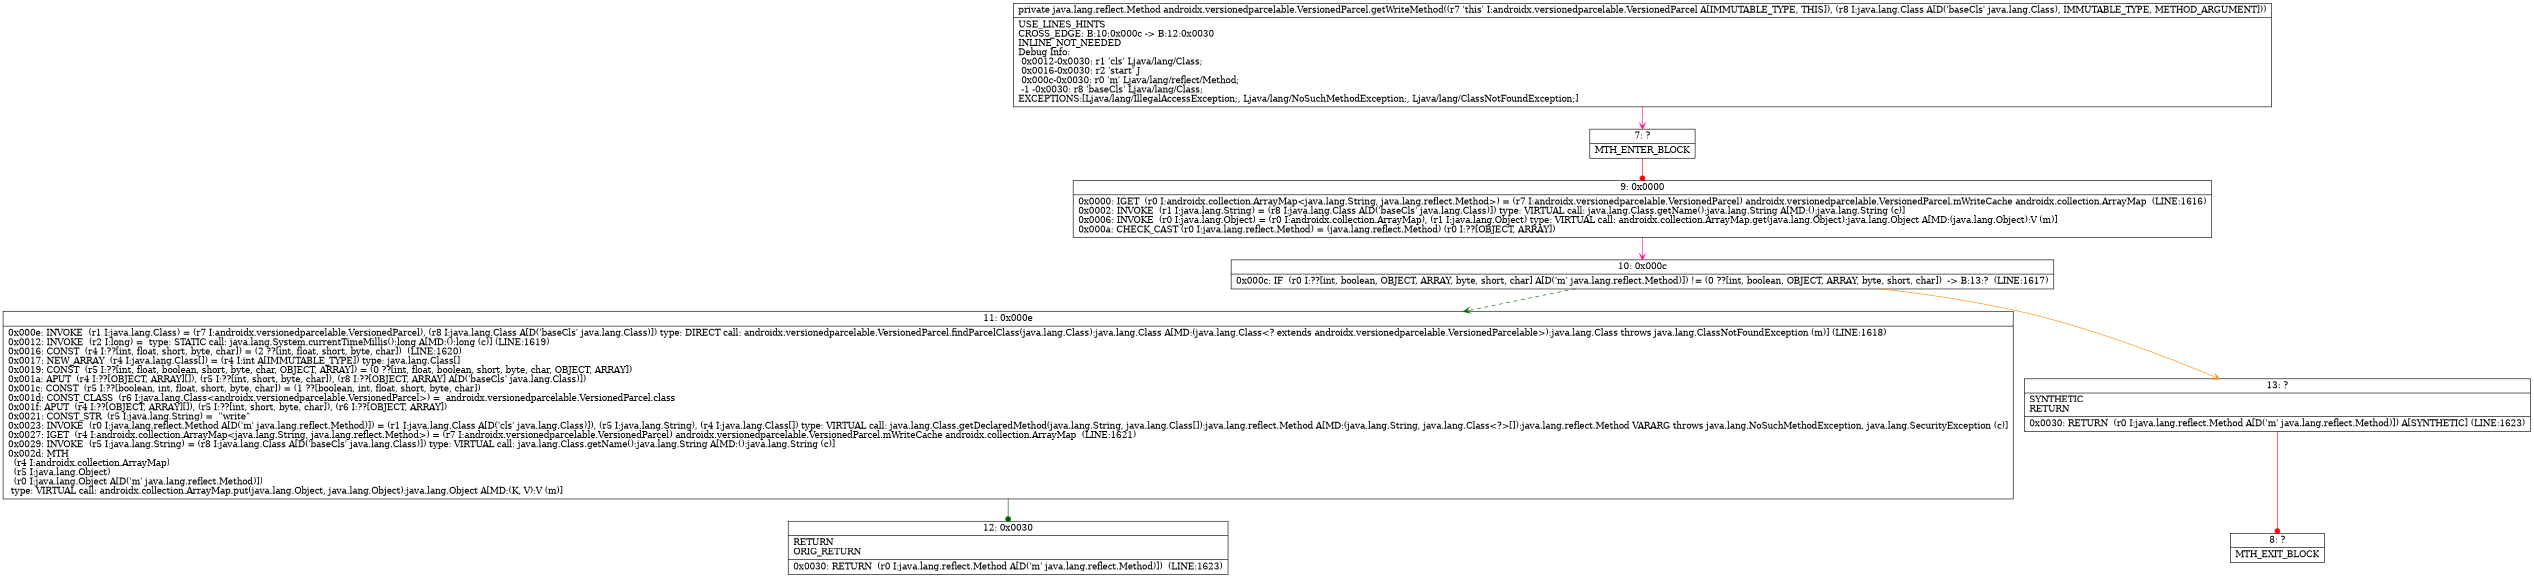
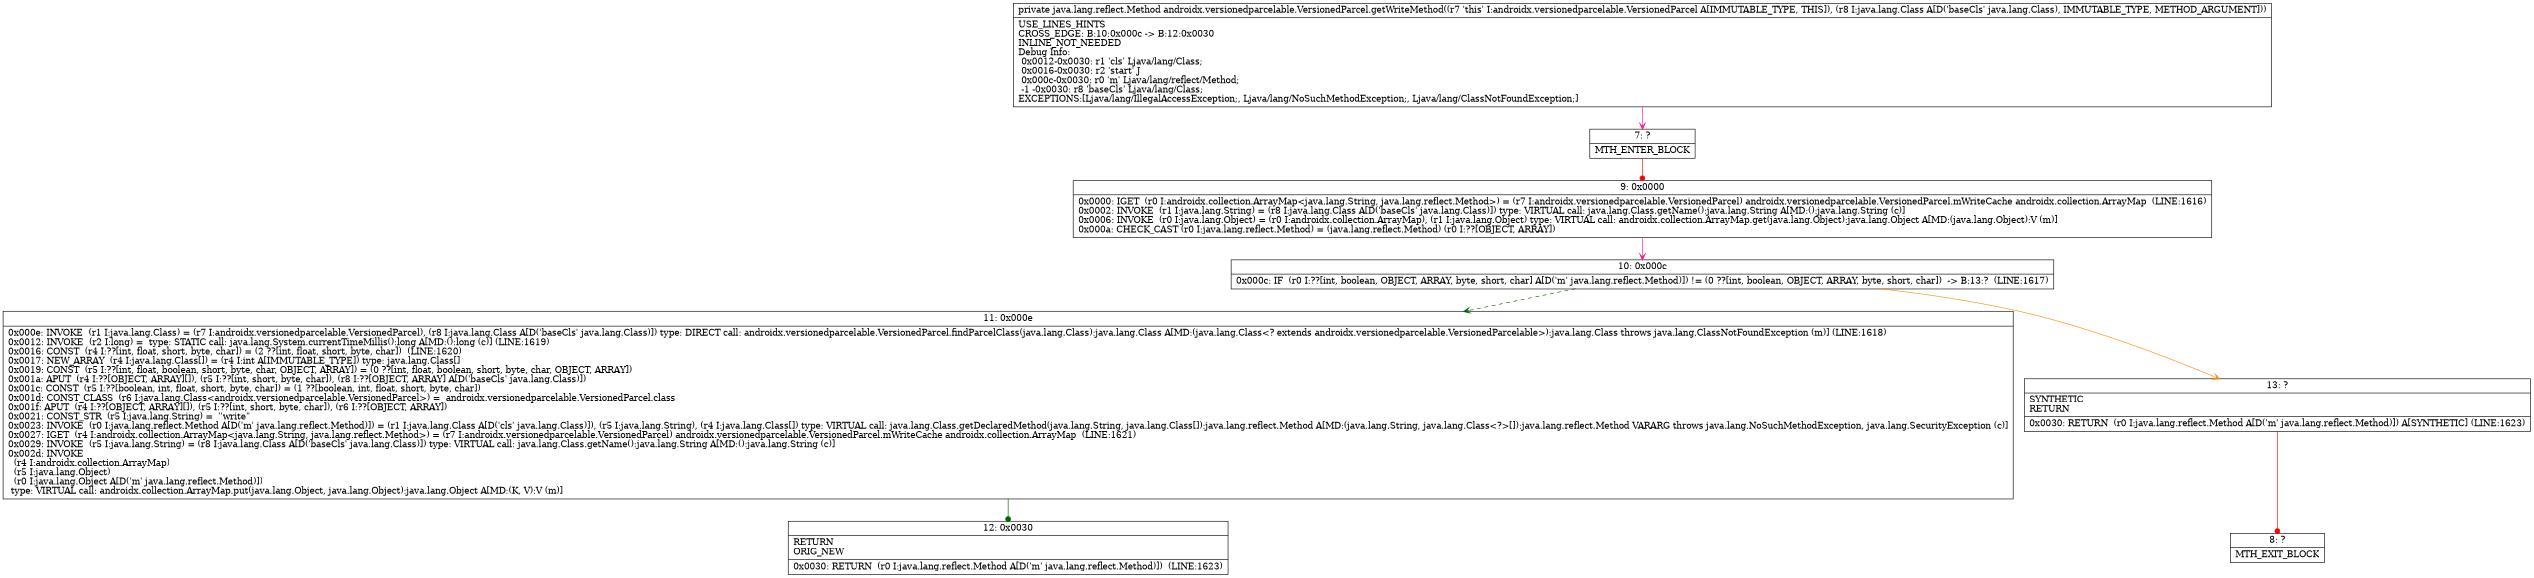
(41, 454) -> (49, 454)
(827, 552) -> (819, 552)
